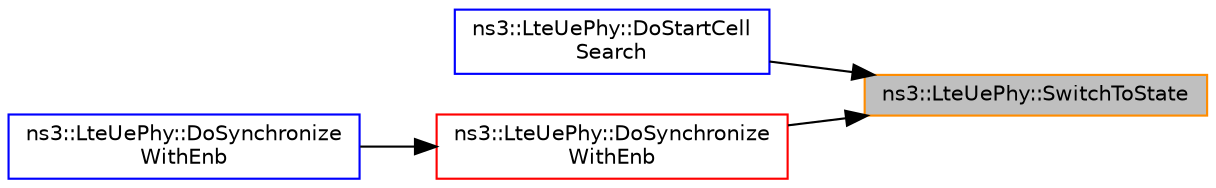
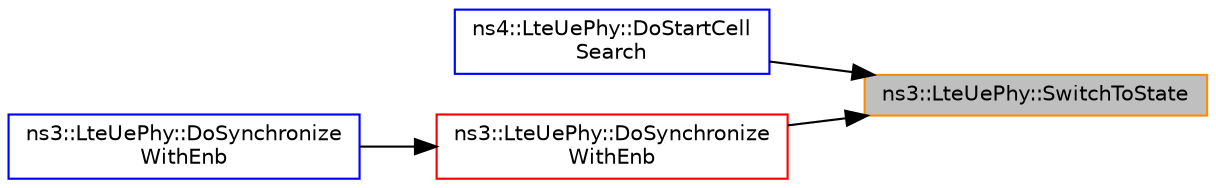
(612, 42) -> (612, 42)
